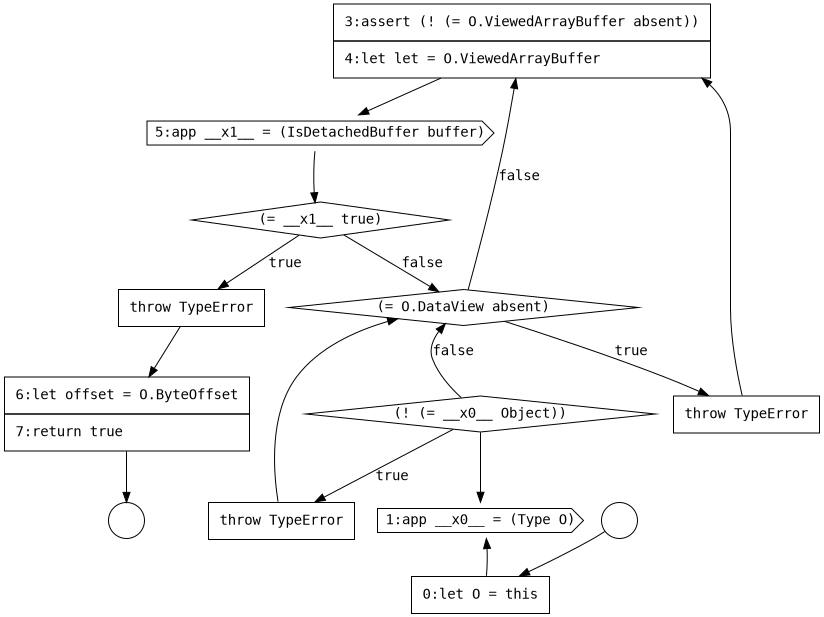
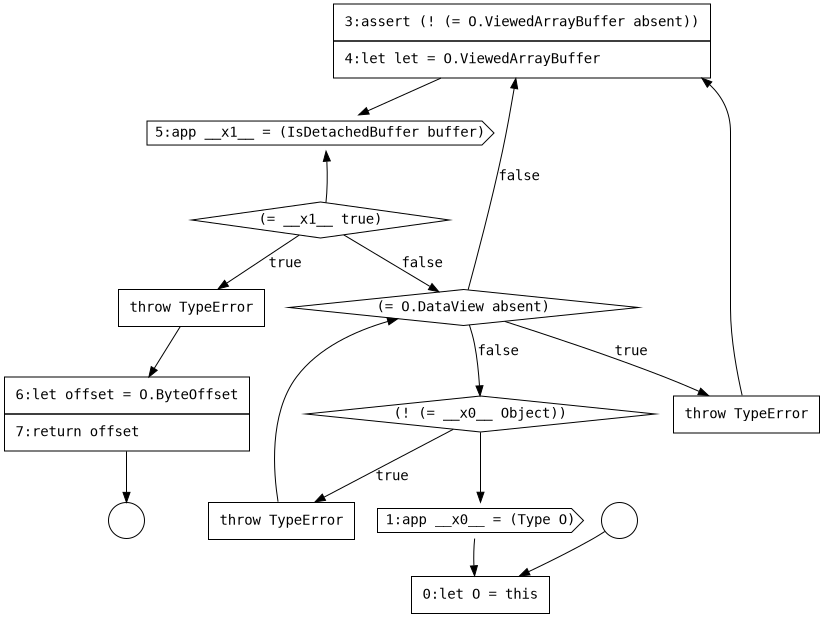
(314, 172) -> (327, 182)
(437, 368) -> (476, 355)
(70, 432) -> (78, 432)
(487, 562) -> (474, 552)
